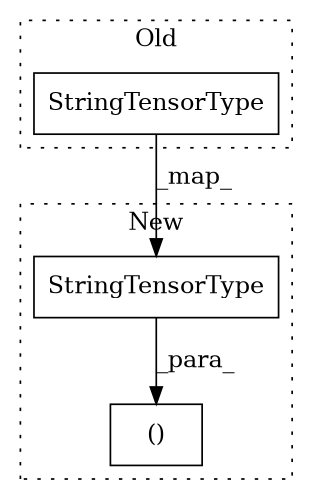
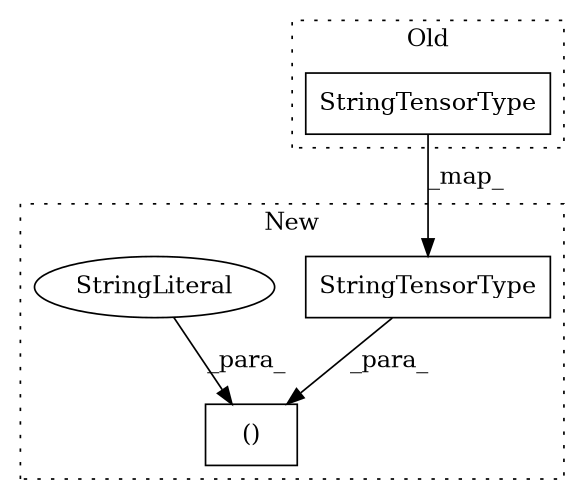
none -> (155, 287)
